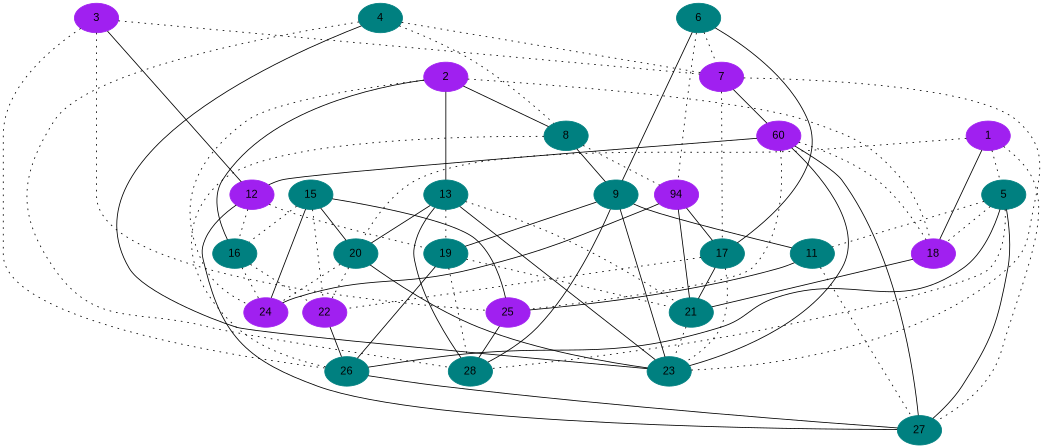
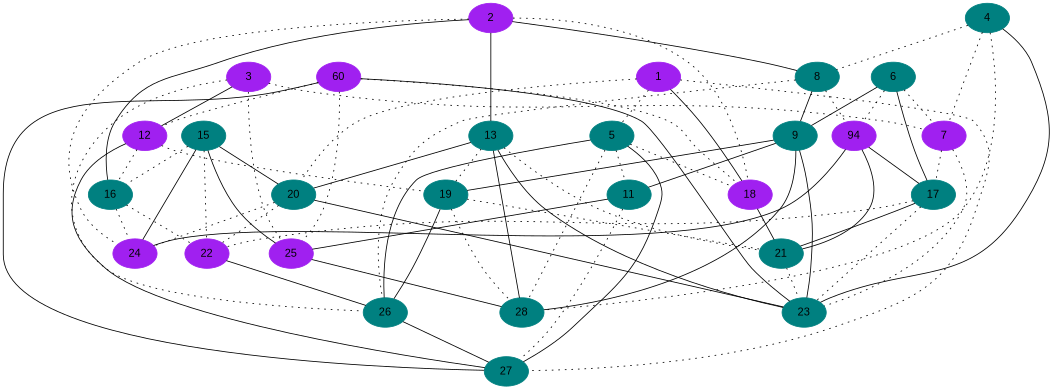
(746, 102) -> none
(439, 164) -> (240, 102)
